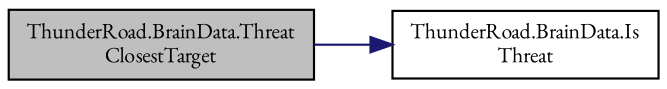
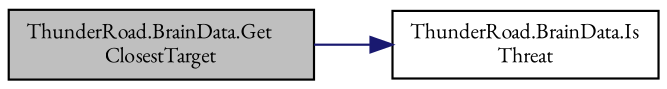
(161, 45) -> (161, 45)
